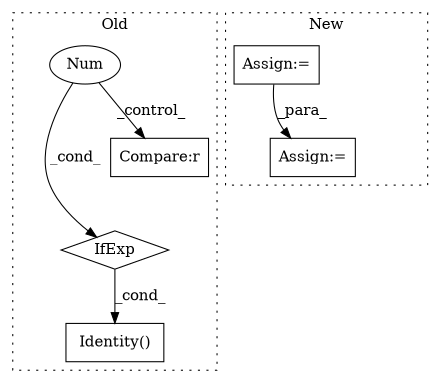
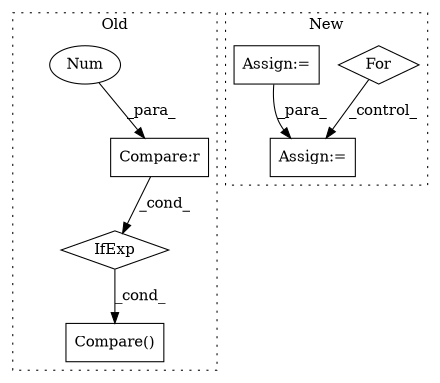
none -> (379, 65)
(151, 111) -> (151, 111)
(45, 161) -> (139, 200)
(115, 343) -> (115, 343)
